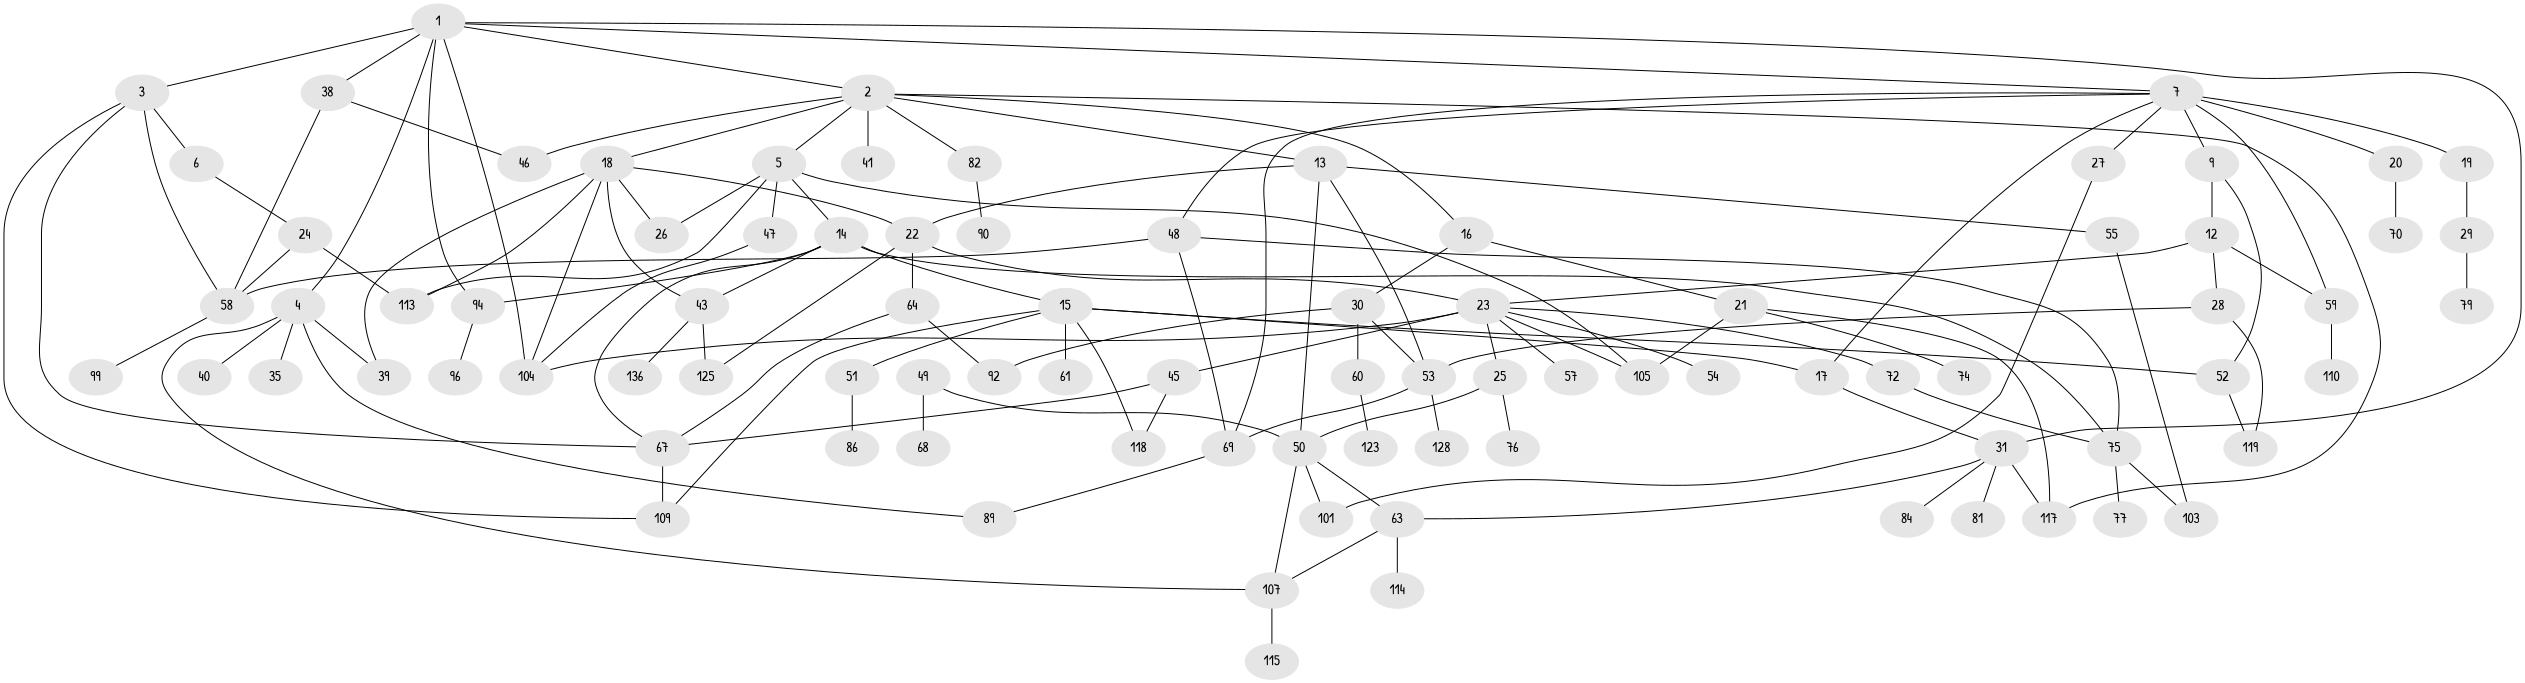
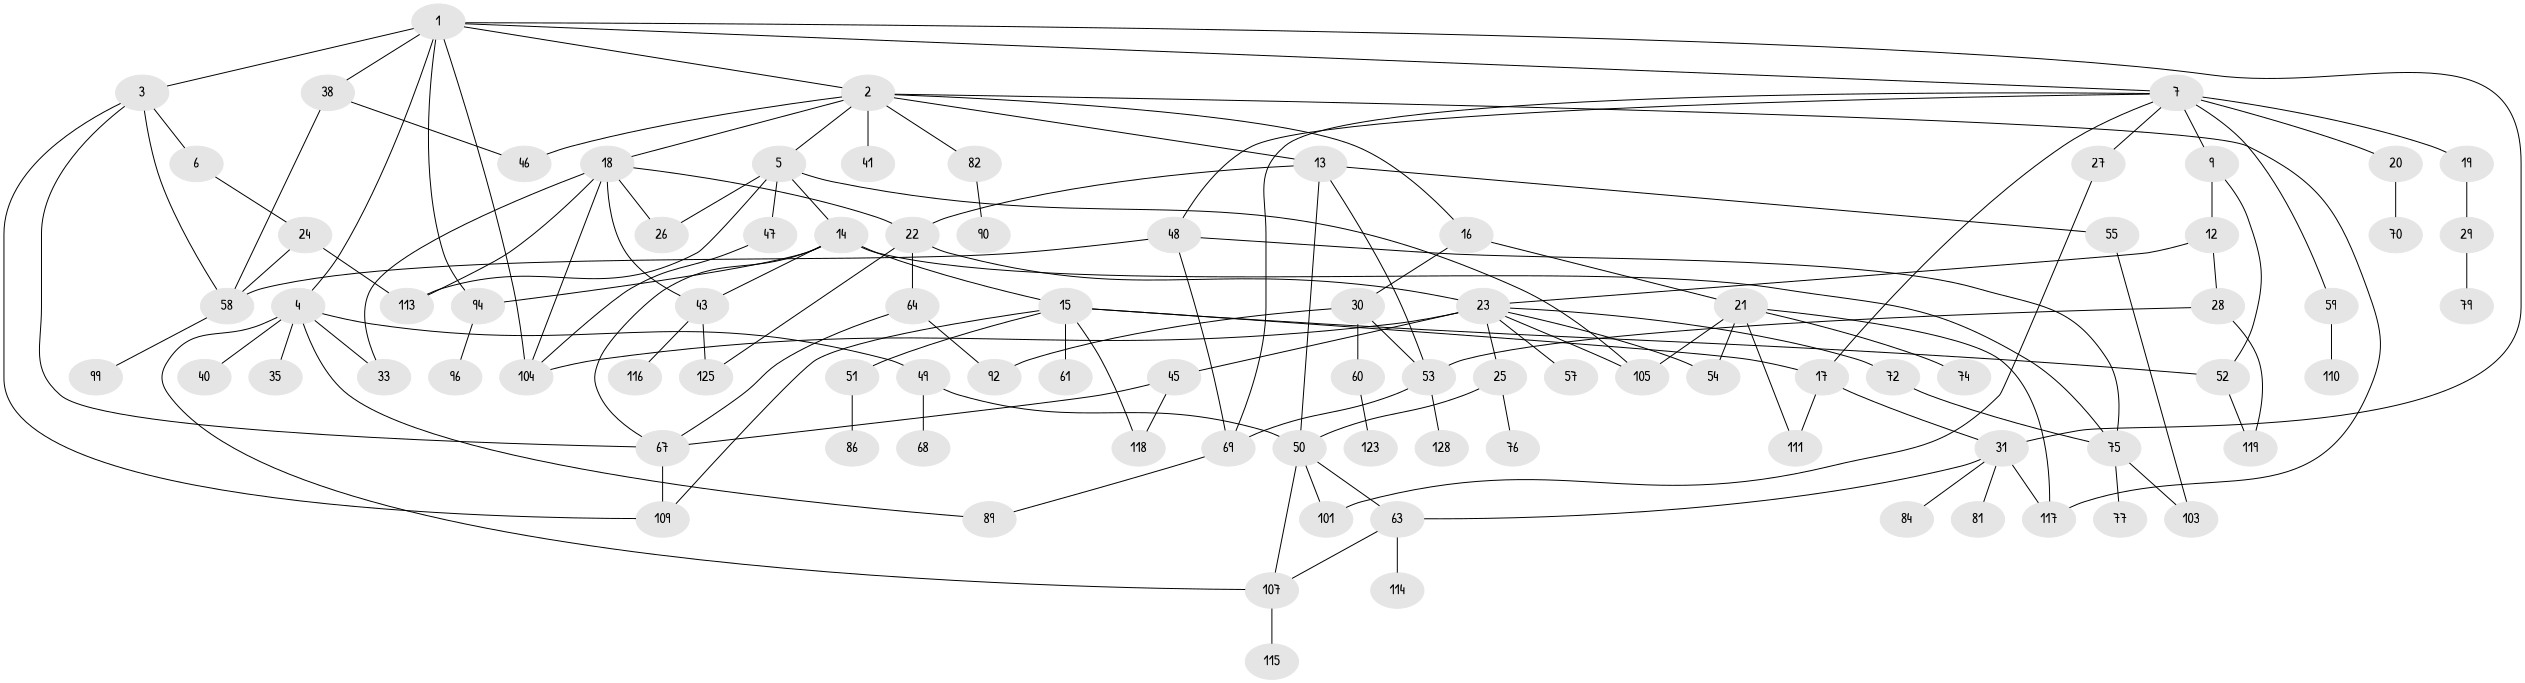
(2272, 271) -> none
none -> (599, 334)
none -> (1729, 338)
(384, 377) -> (384, 377)
(635, 377) -> (635, 377)
none -> (1795, 448)
